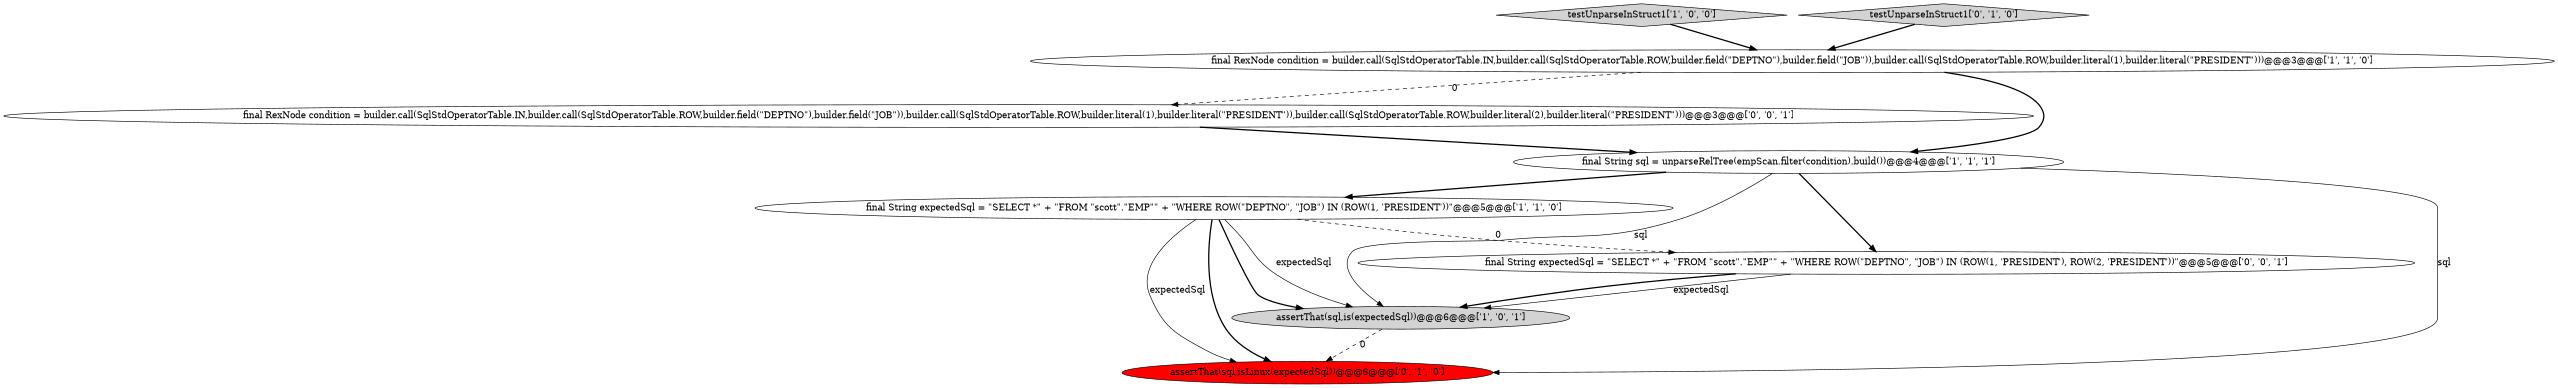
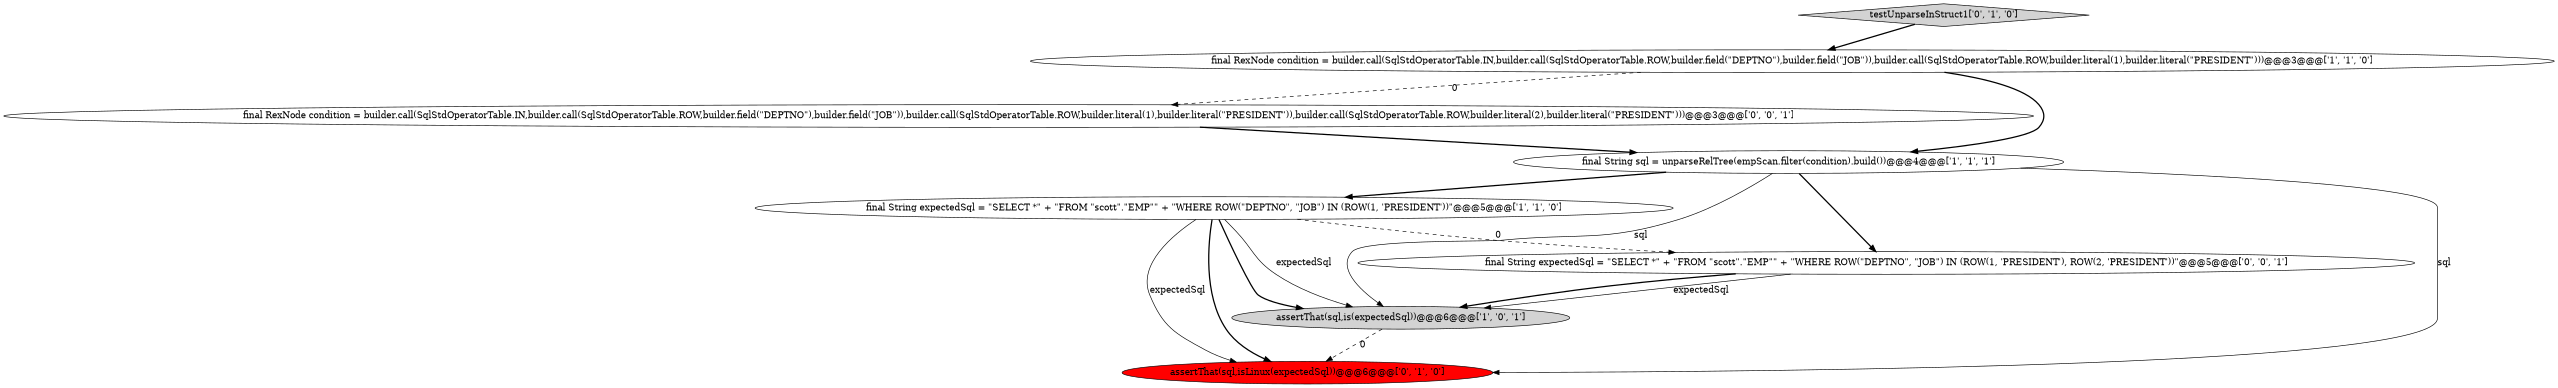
(1642, 15) -> none
